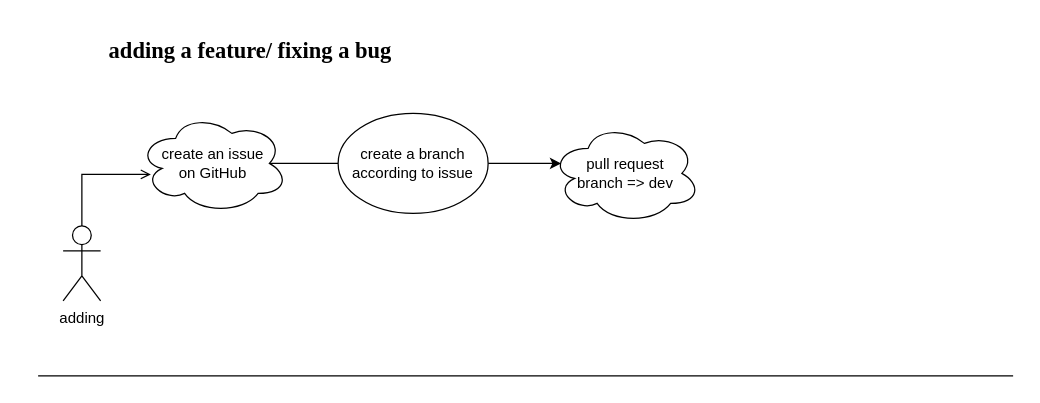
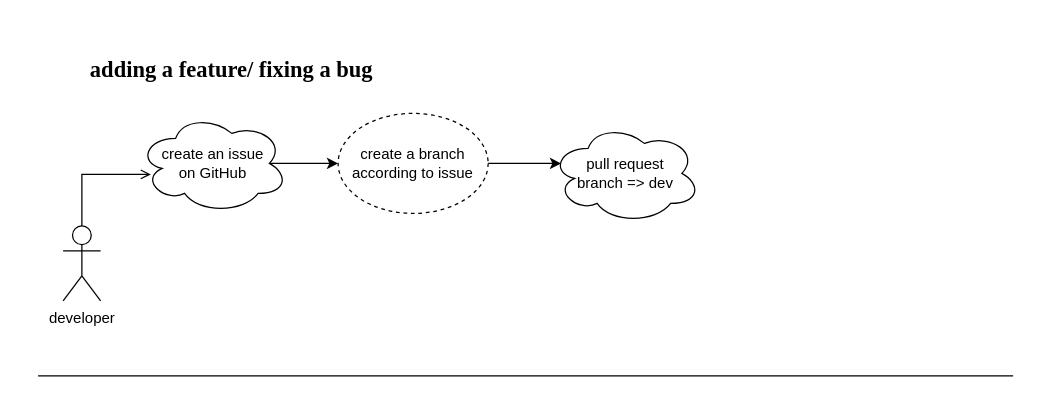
(251, 51) -> (232, 69)
(332, 163) -> (328, 163)
(413, 163) -> (413, 163)
(83, 318) -> (83, 318)
